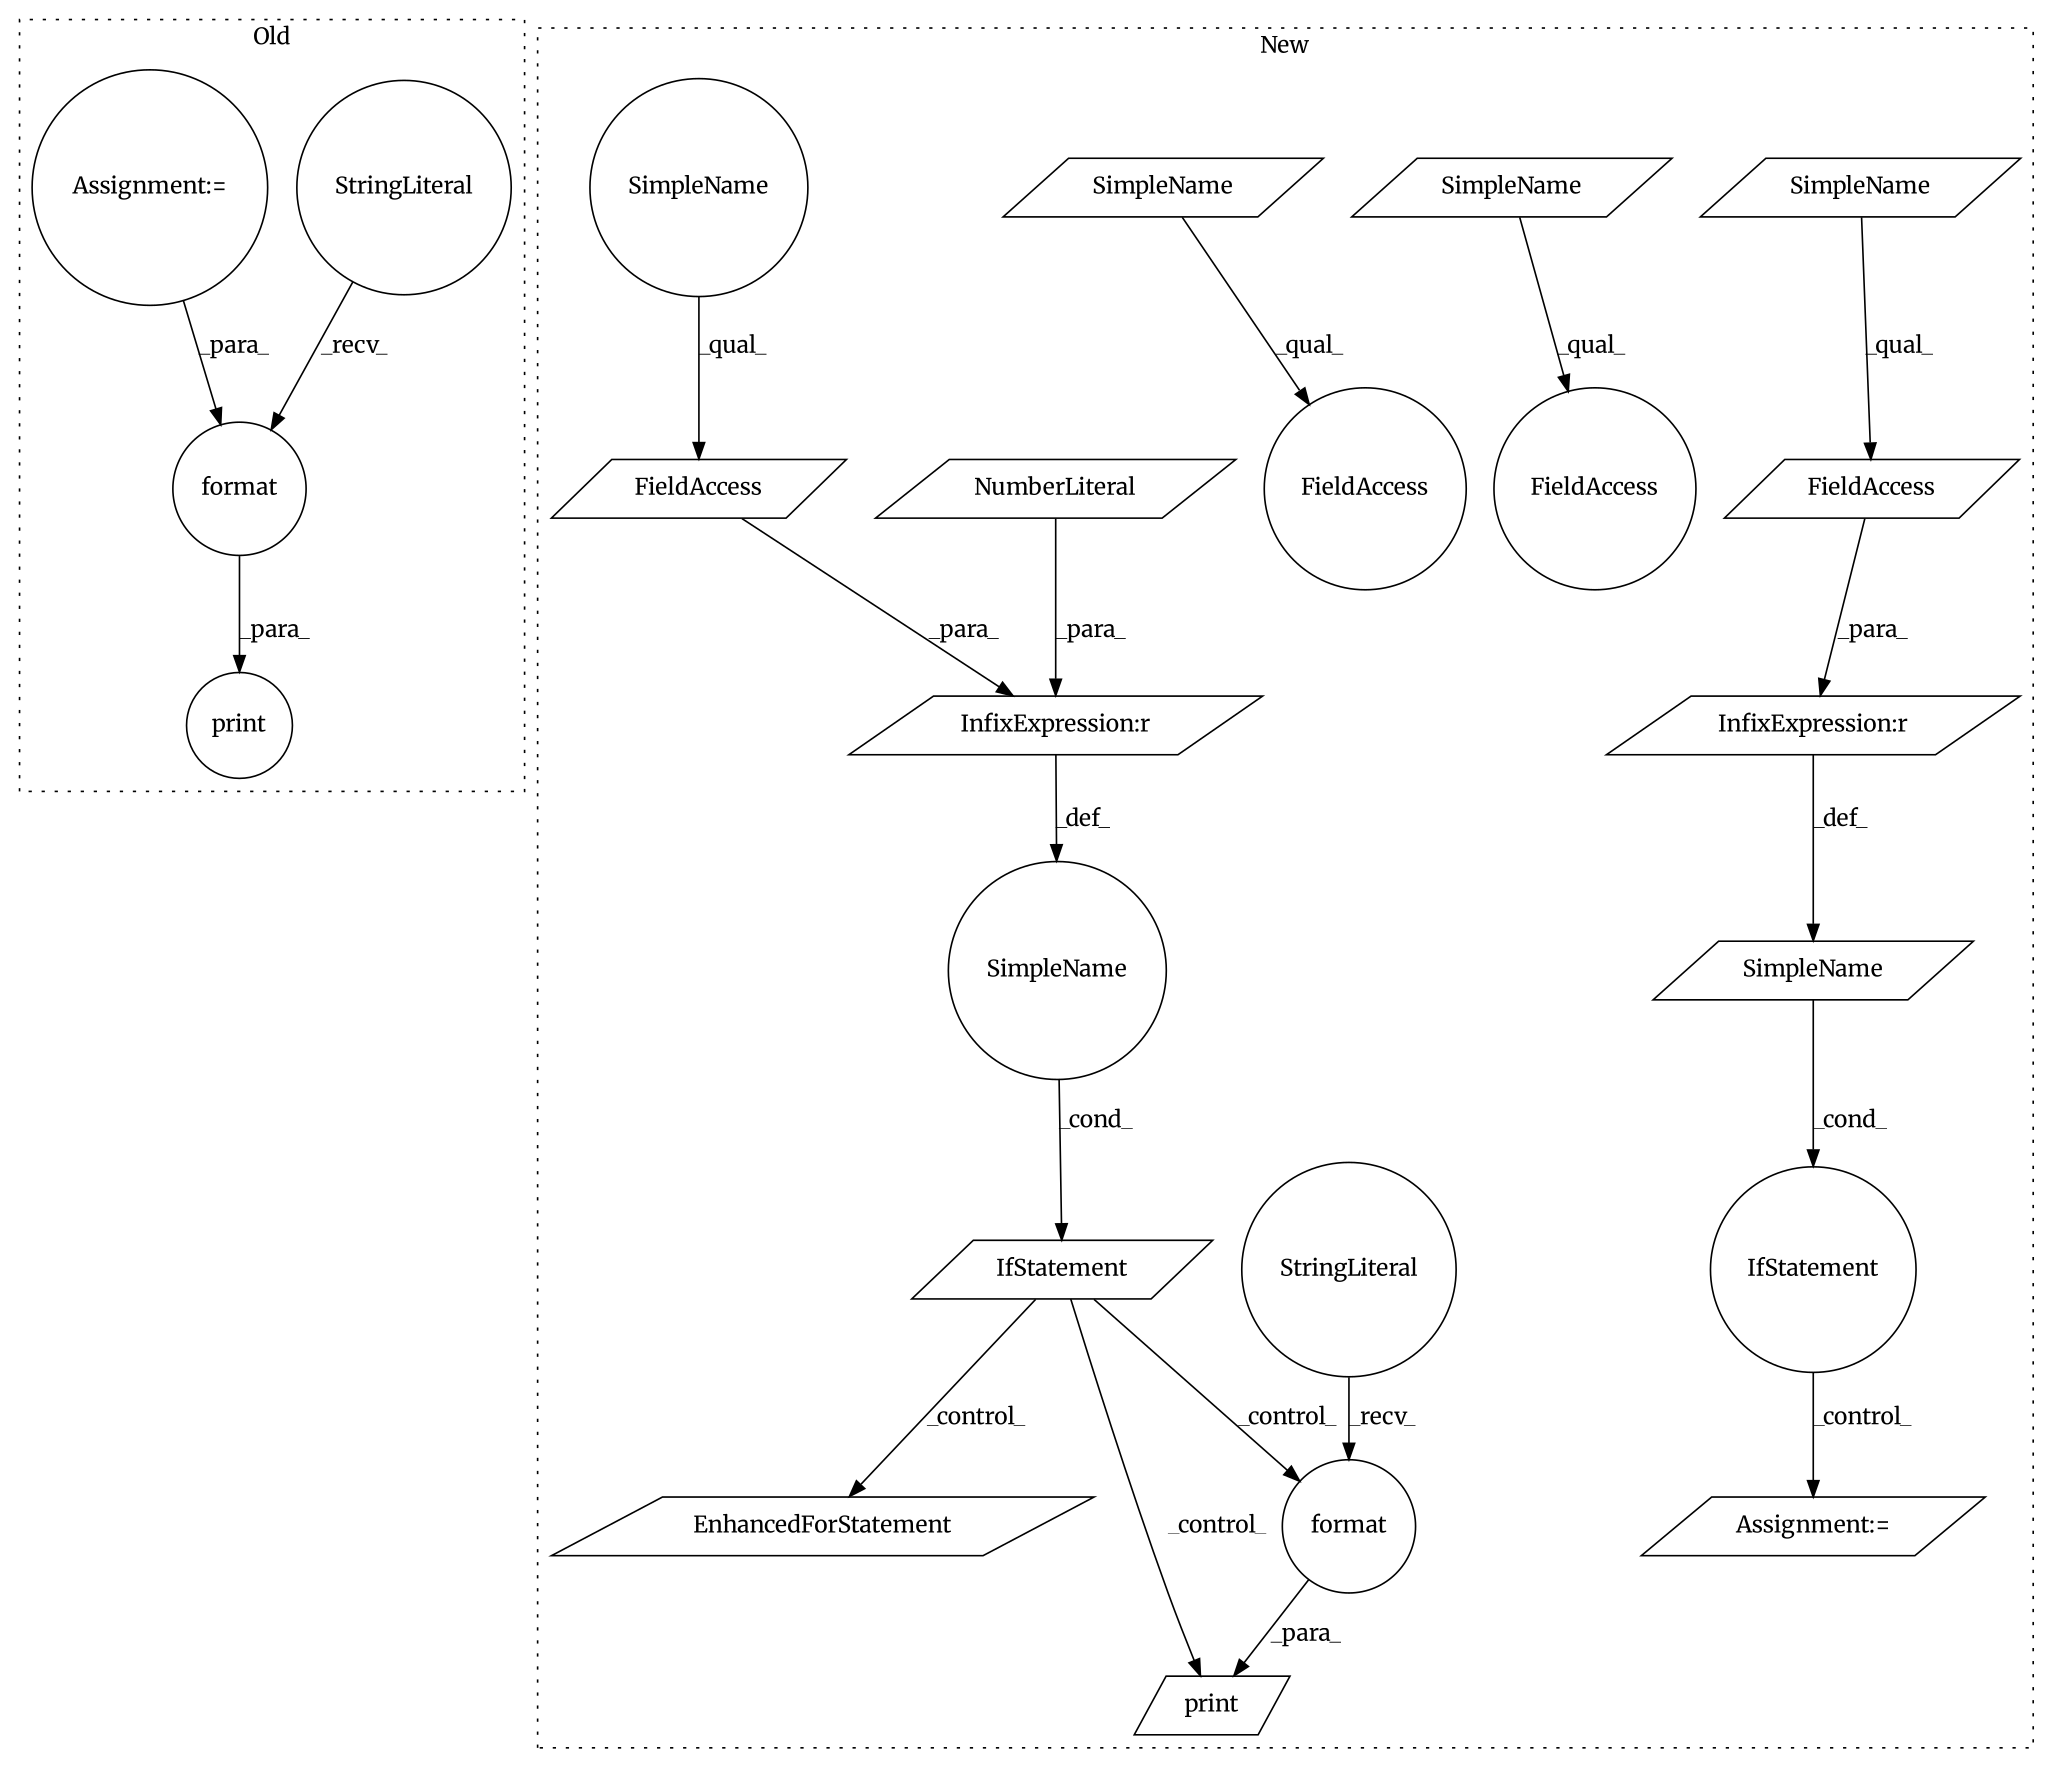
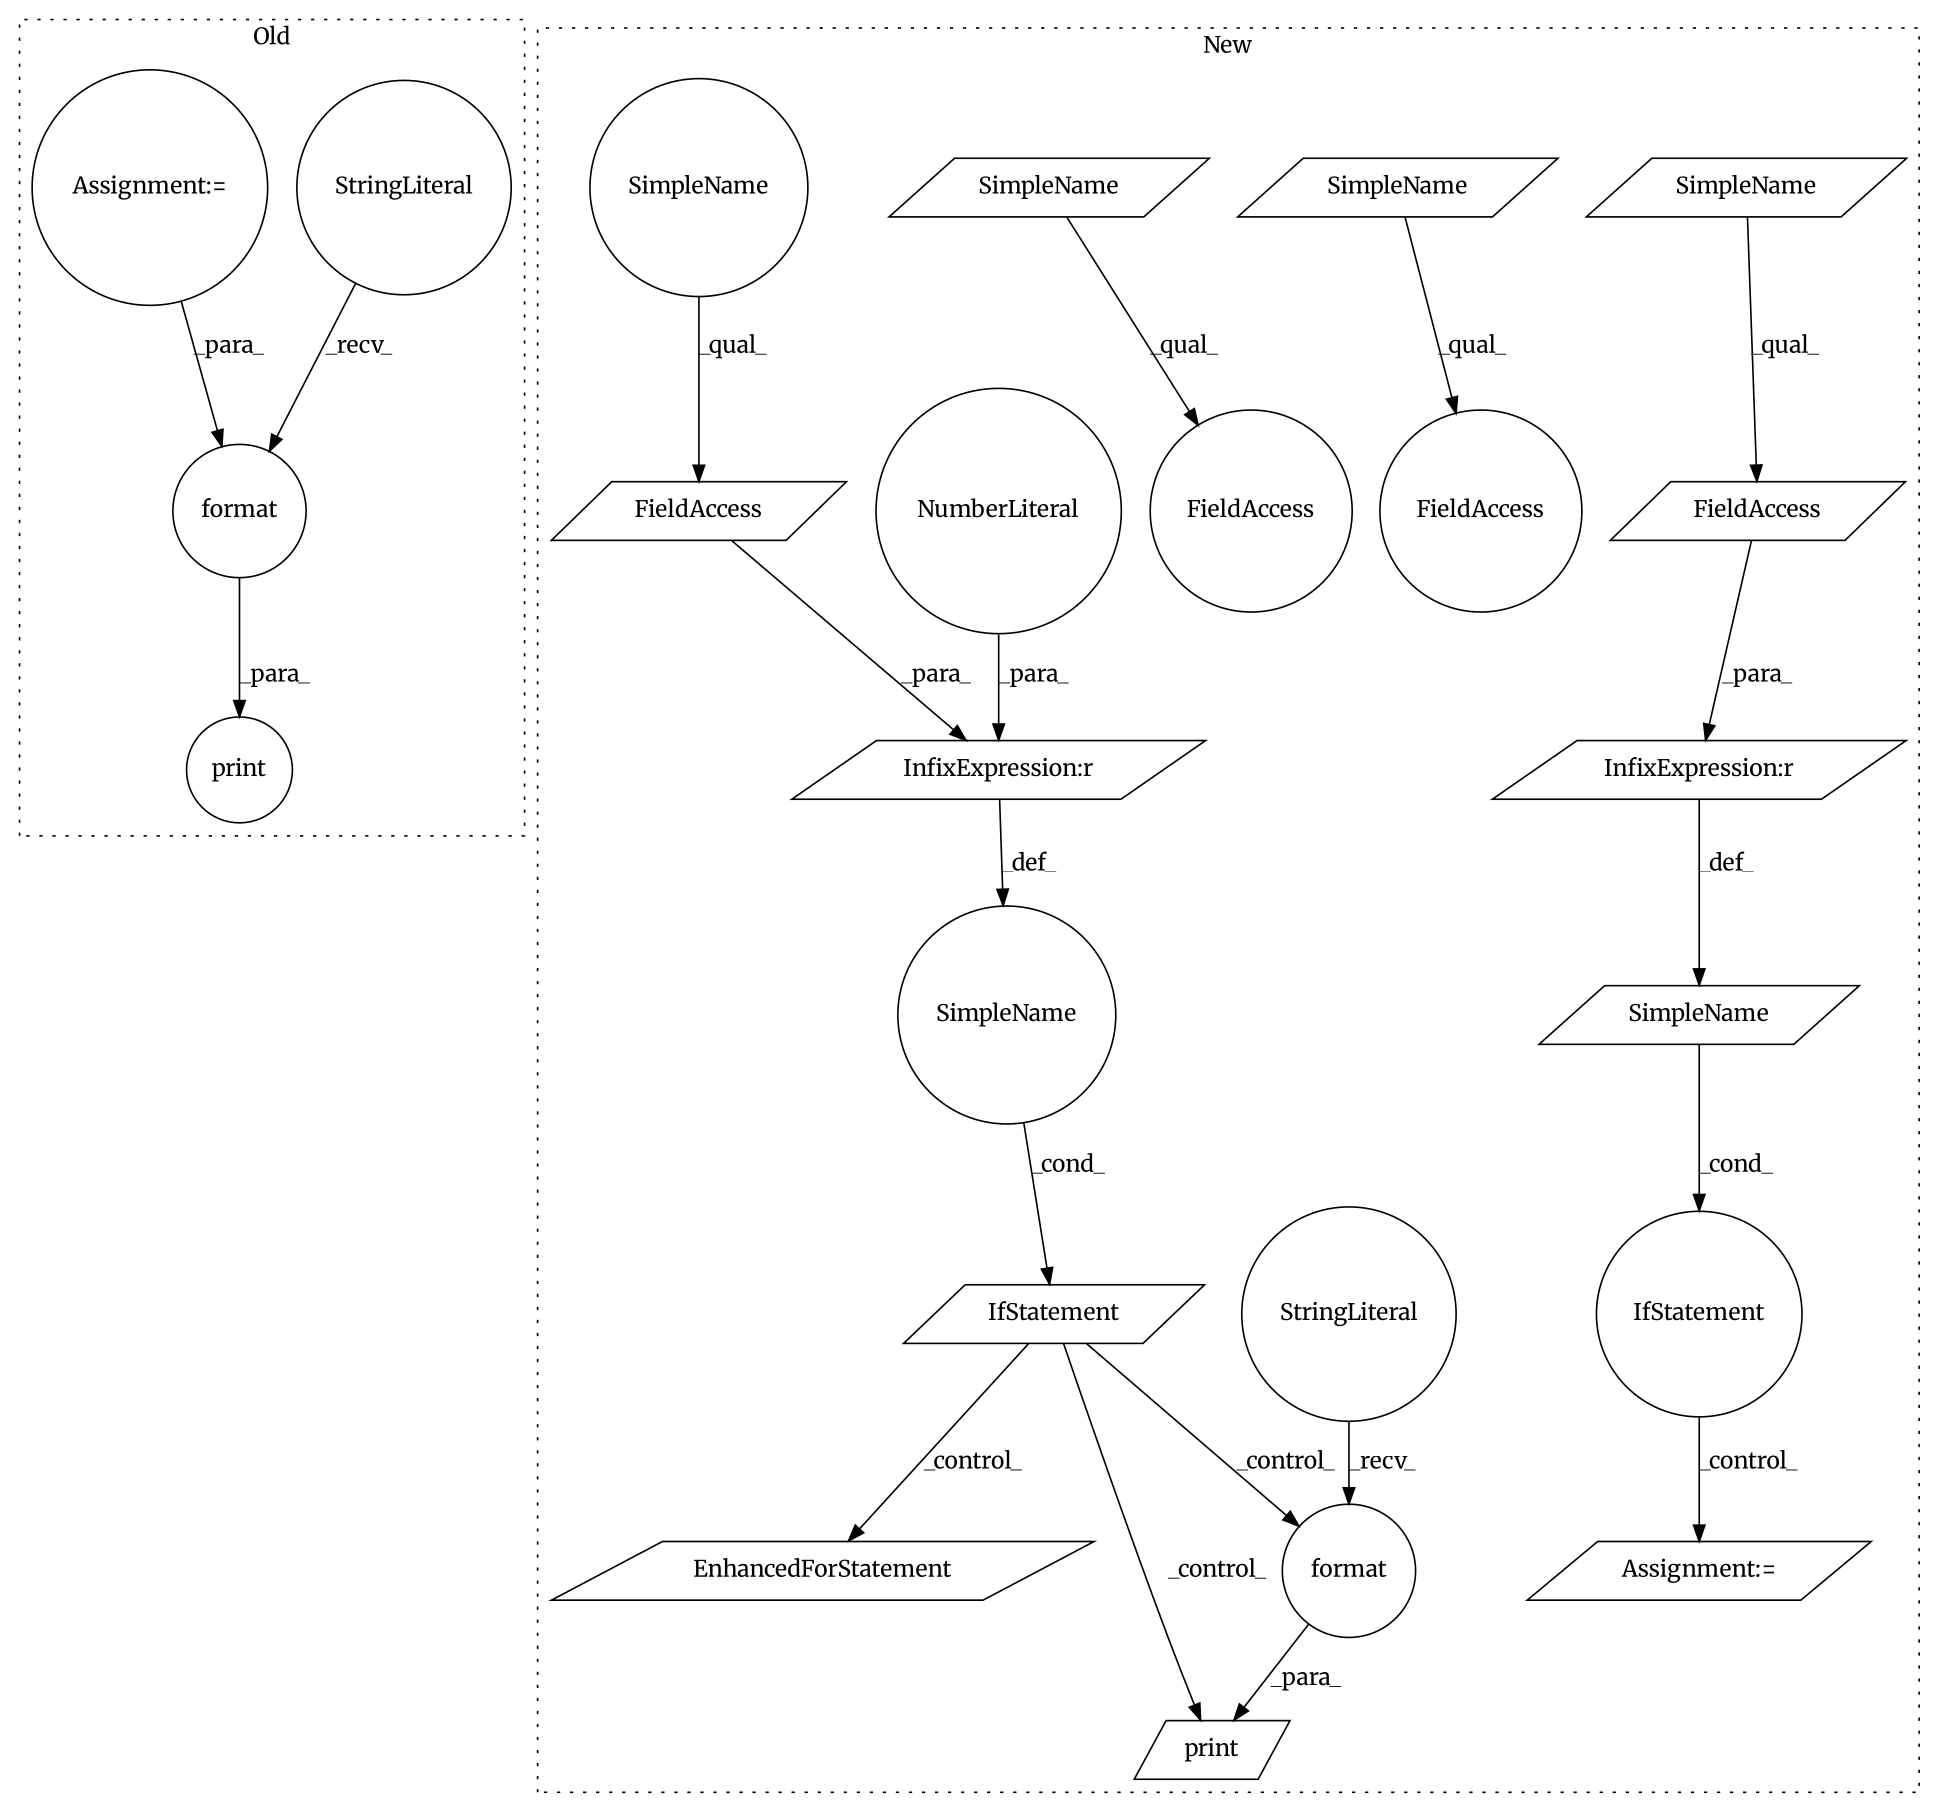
(1056, 489) -> (999, 511)
